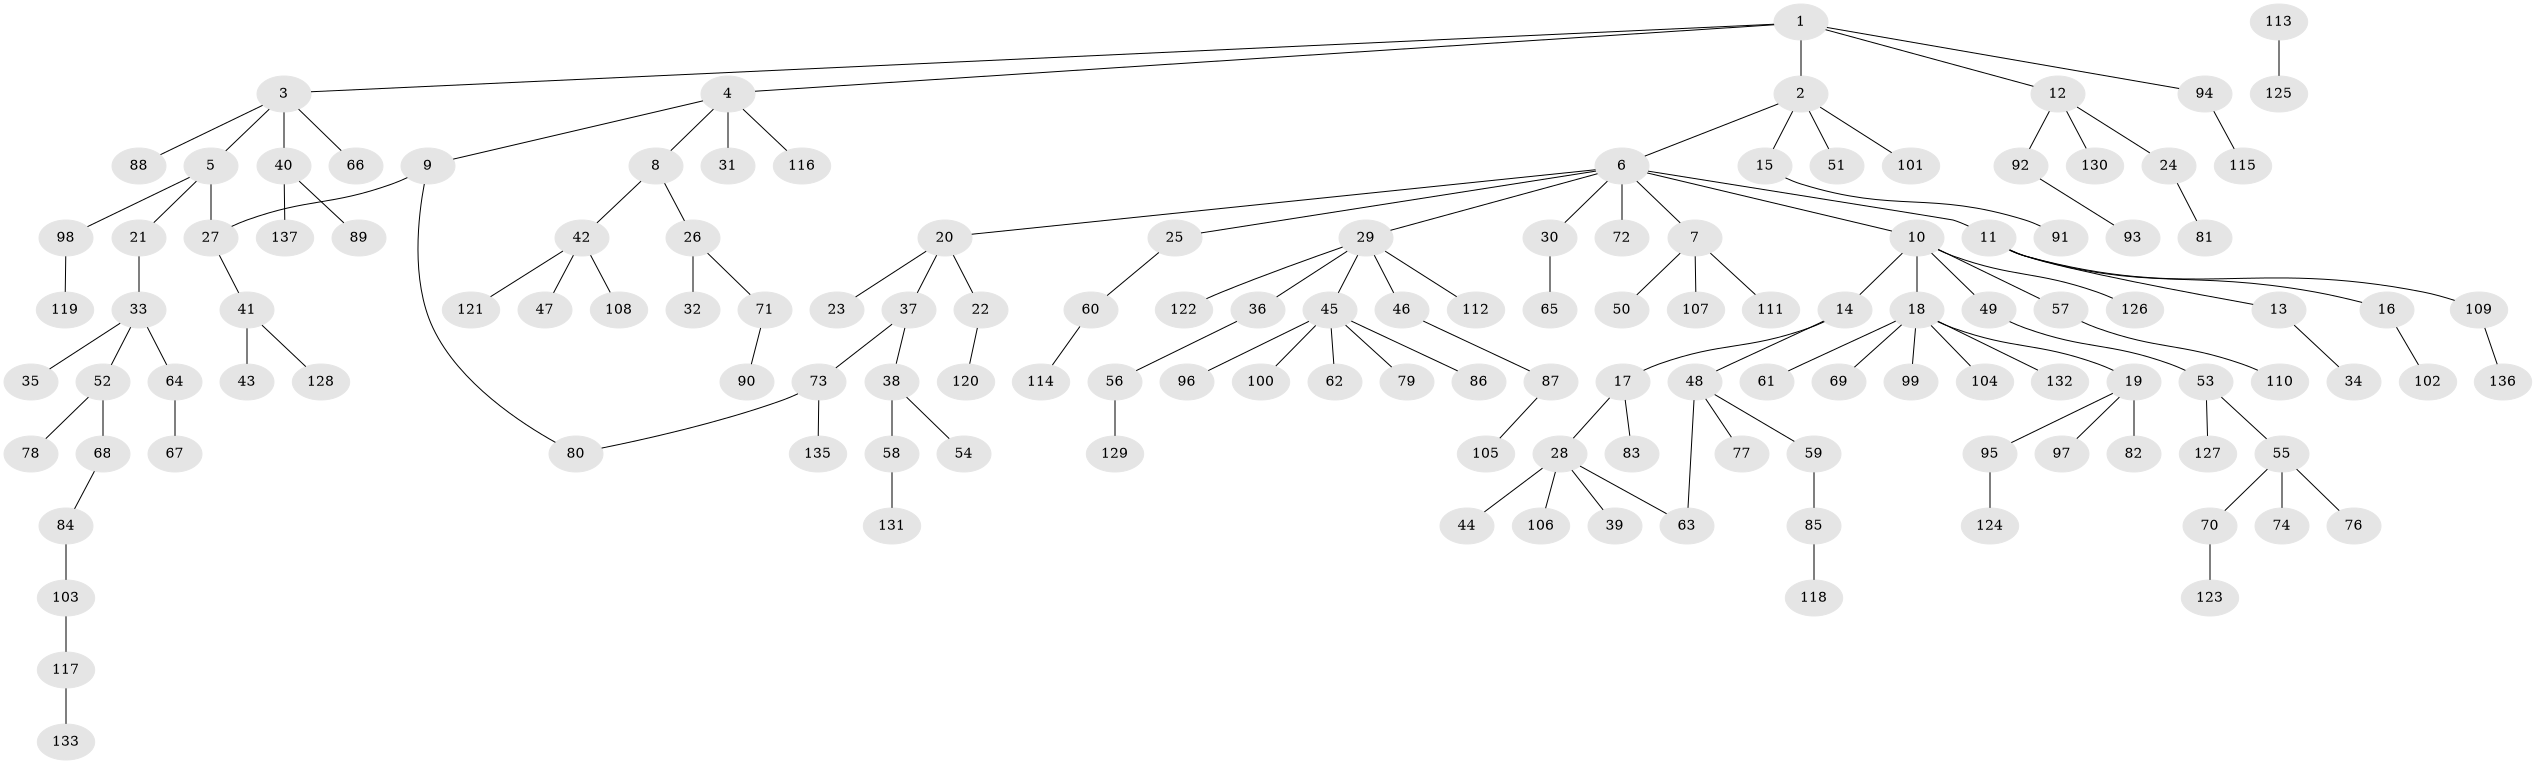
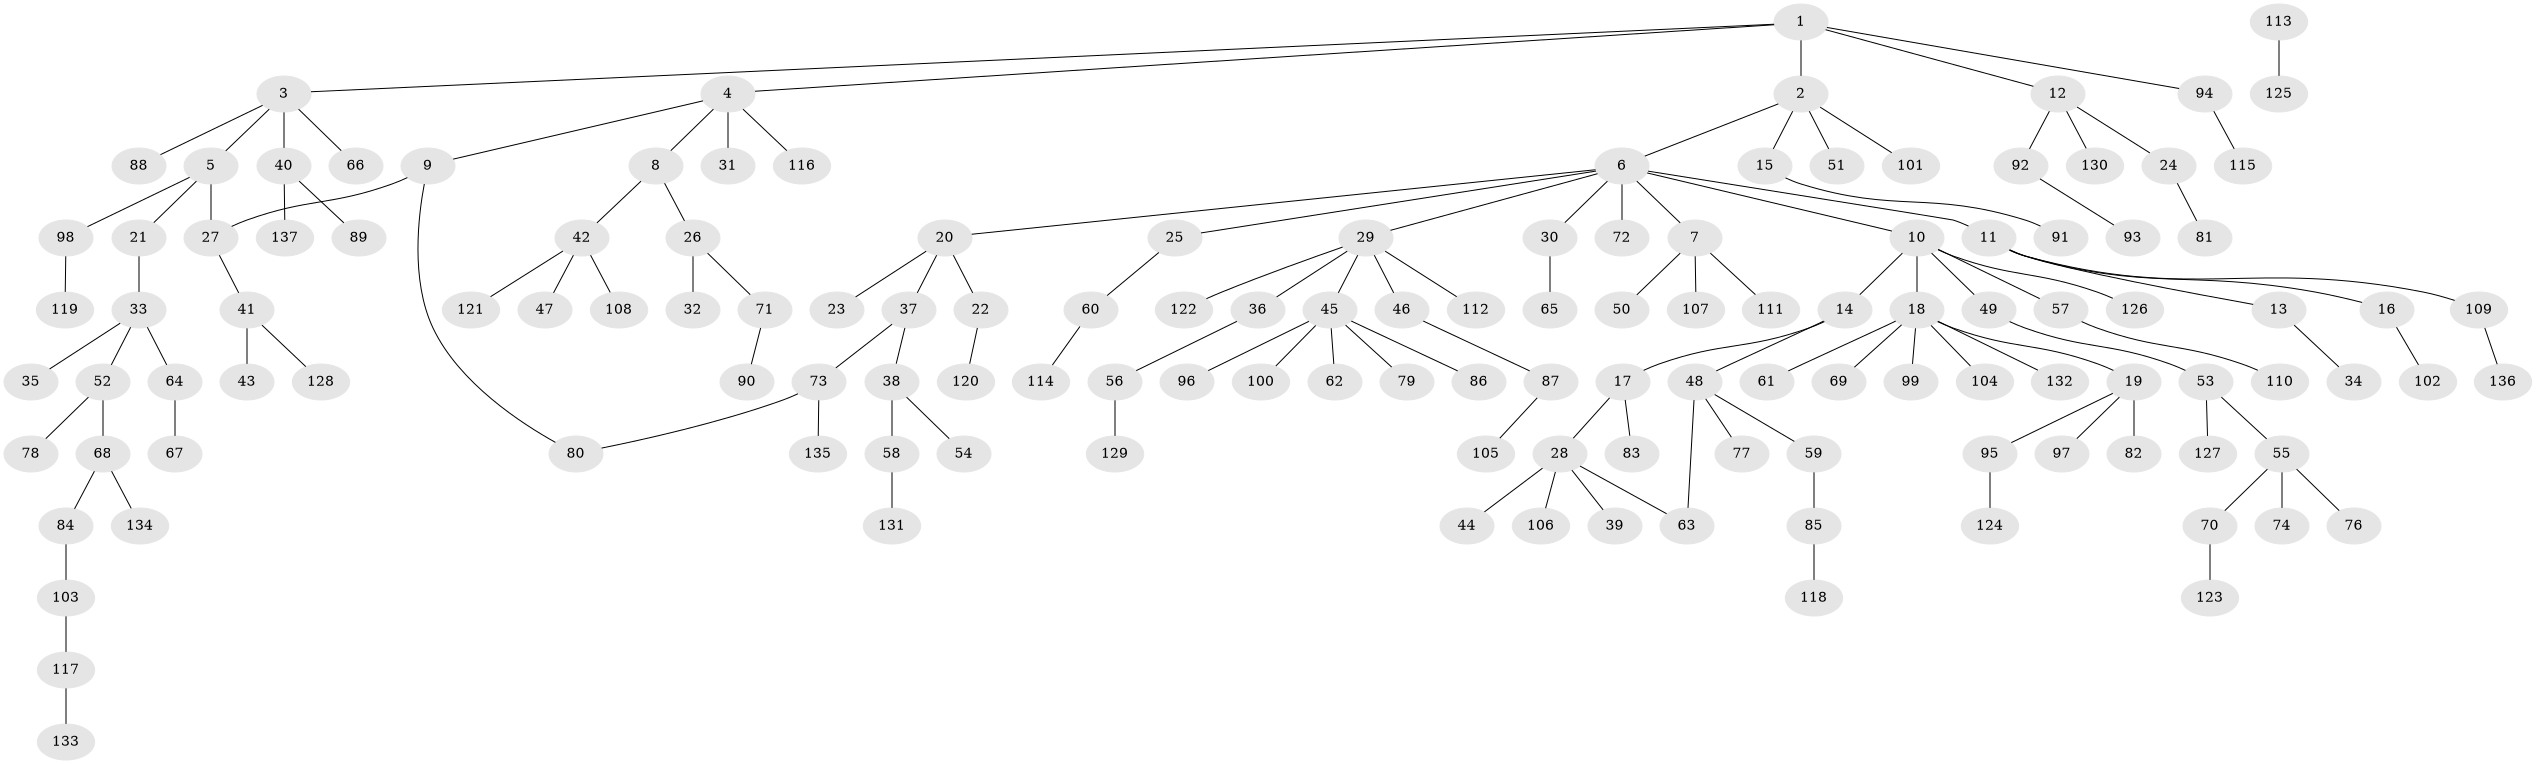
none -> (140, 526)
